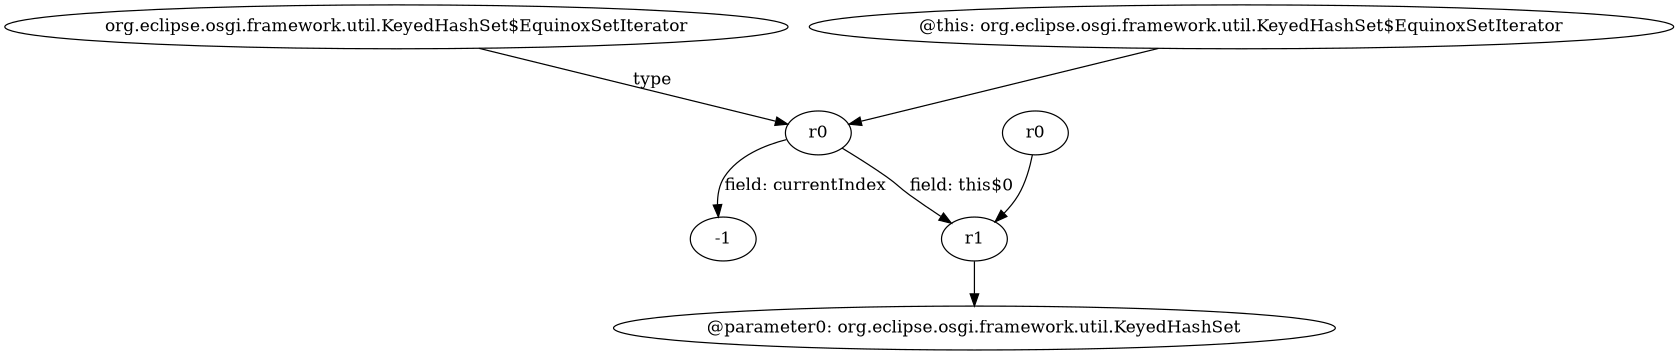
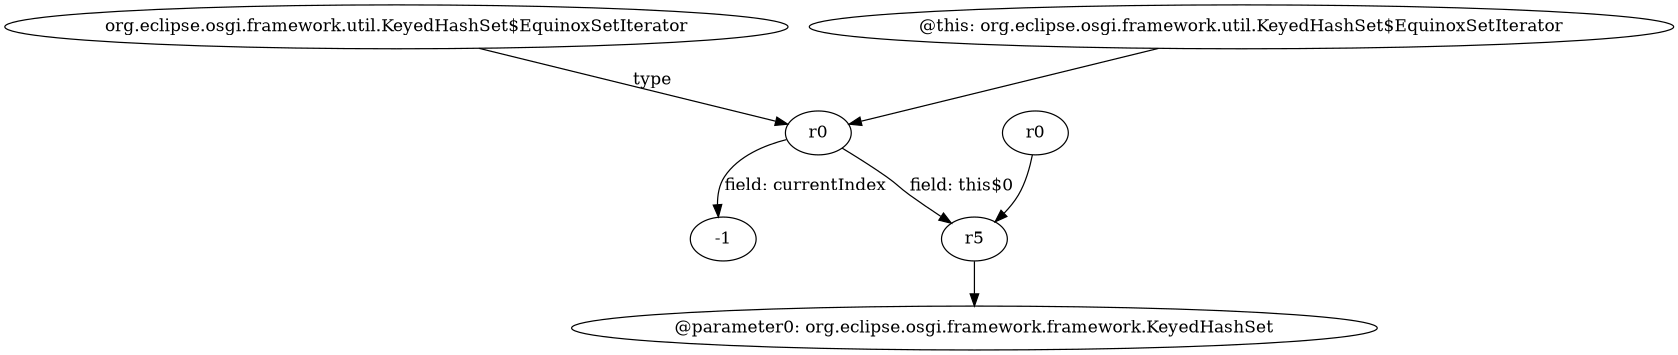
(974, 239) -> (974, 239)
(974, 328) -> (974, 328)
